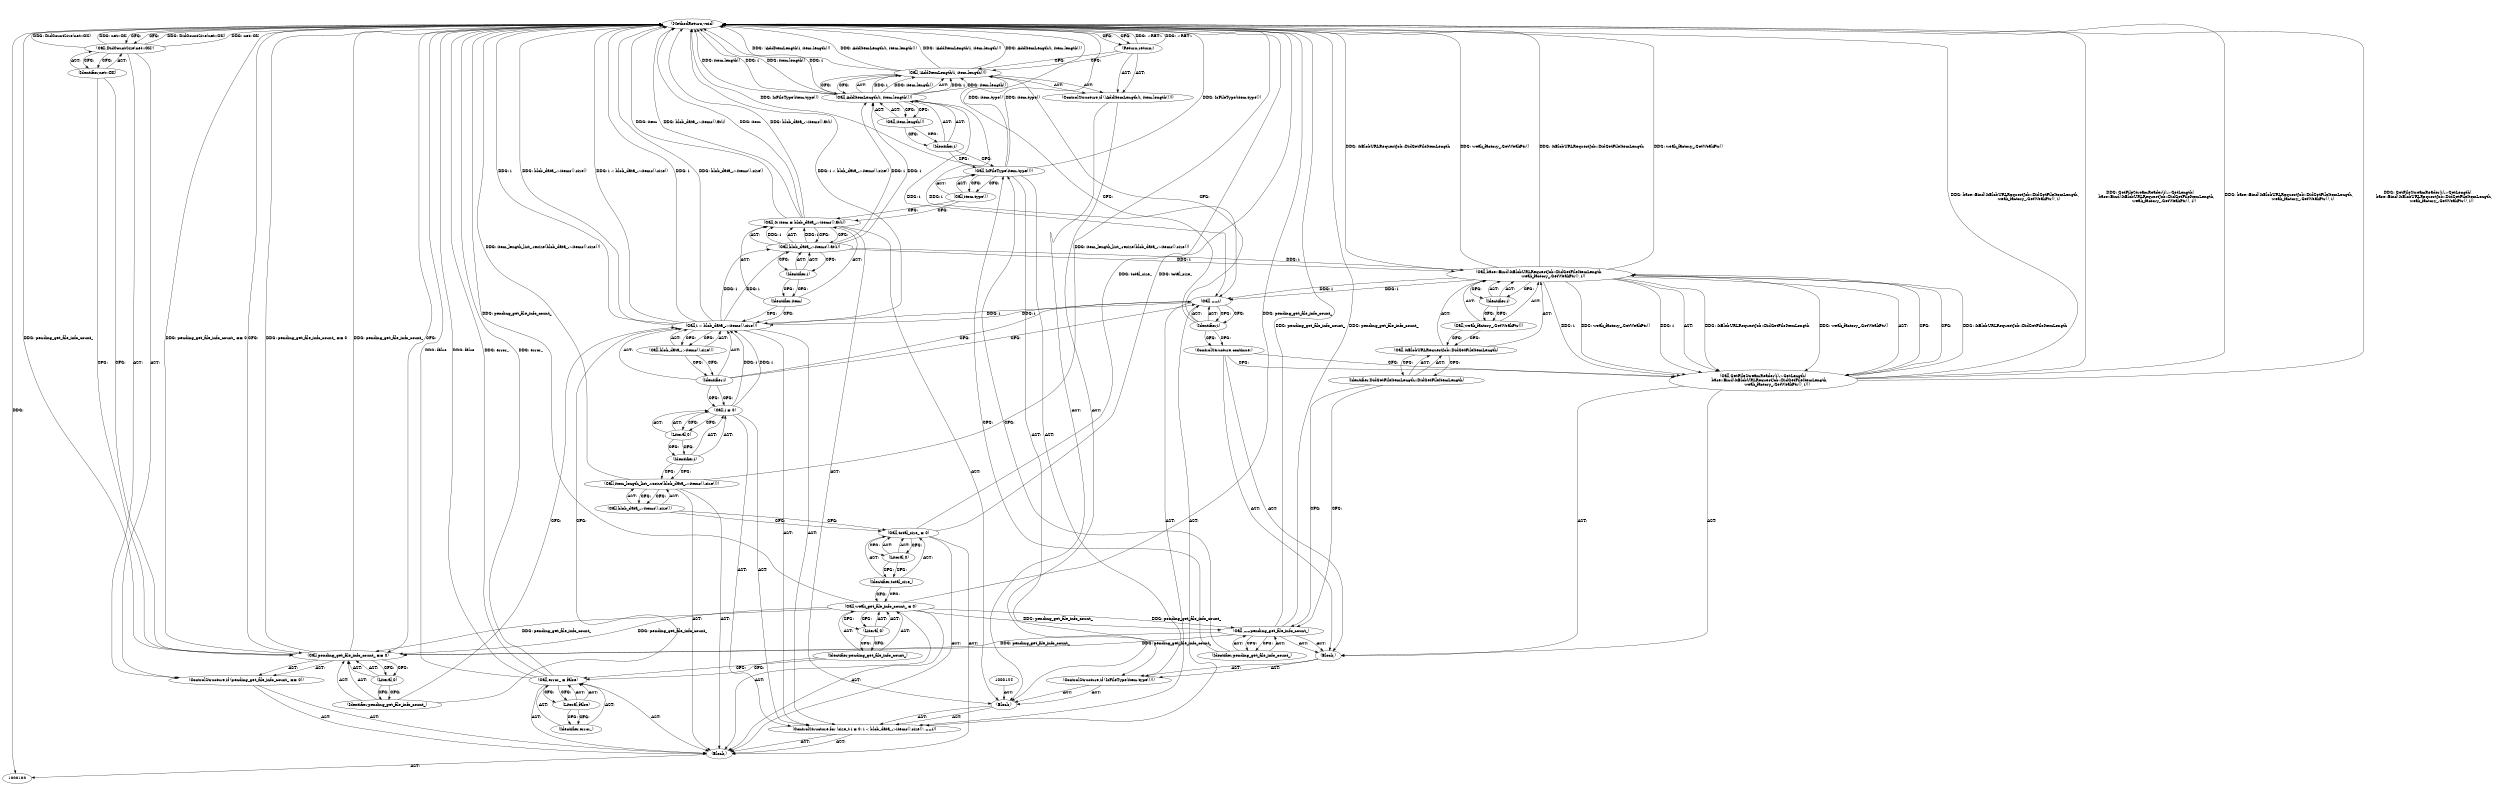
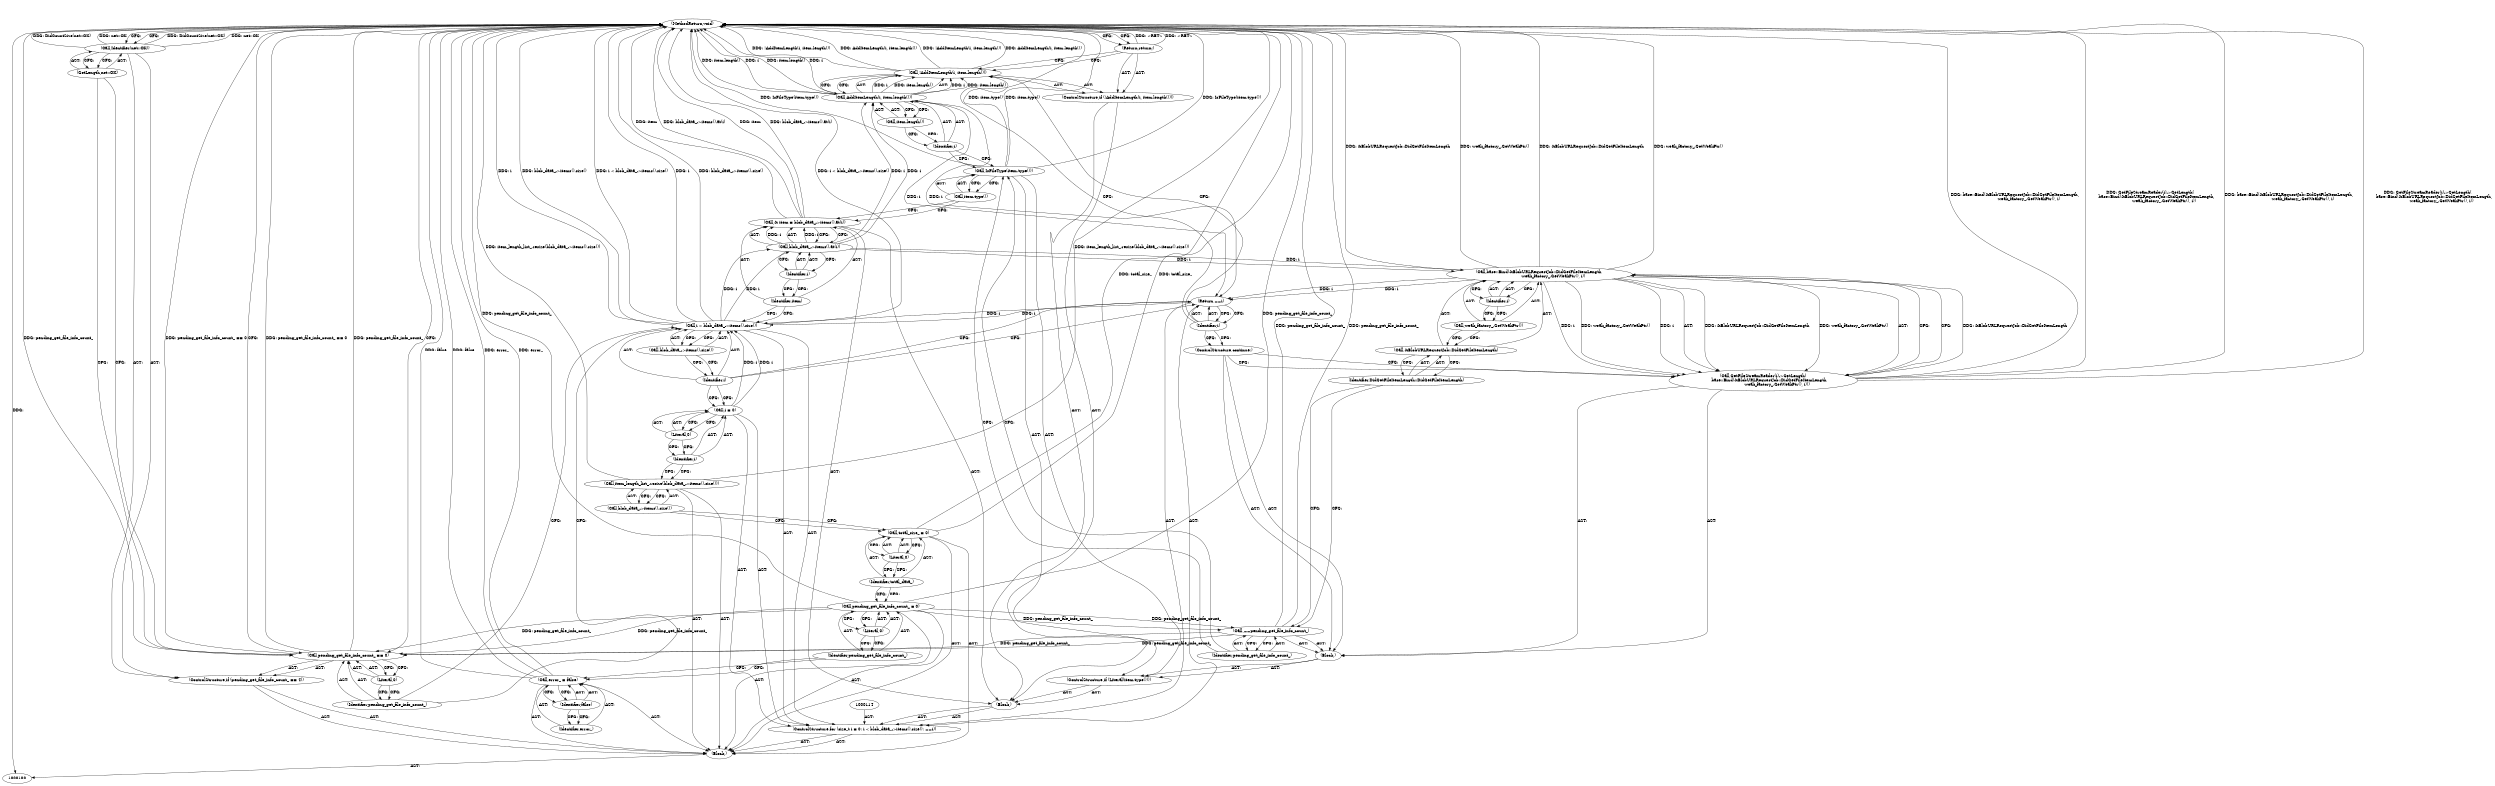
(125, 49) -> (125, 49)
(97, 73) -> (97, 73)
(1211, 301) -> (1211, 301)
(892, 582) -> (892, 582)
(881, 607) -> (881, 607)
(246, 680) -> (246, 680)
(1004, 680) -> none
(1109, 680) -> (1109, 680)
(576, 705) -> (576, 705)
none -> (864, 705)
